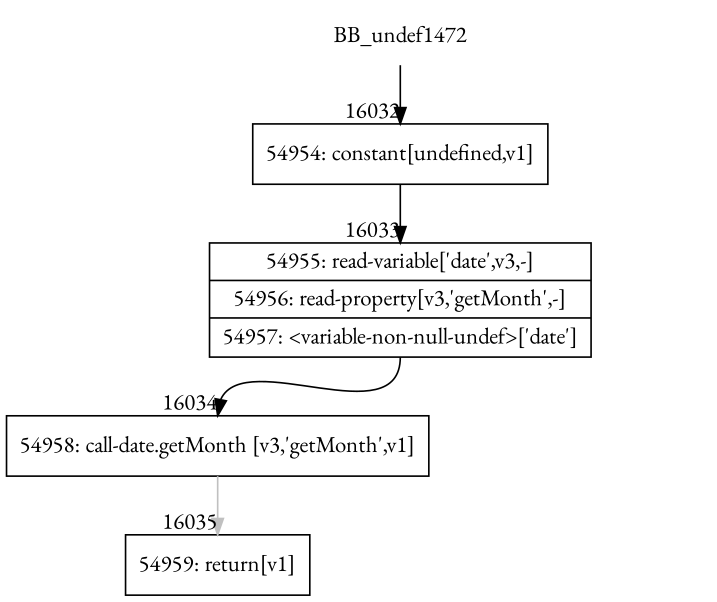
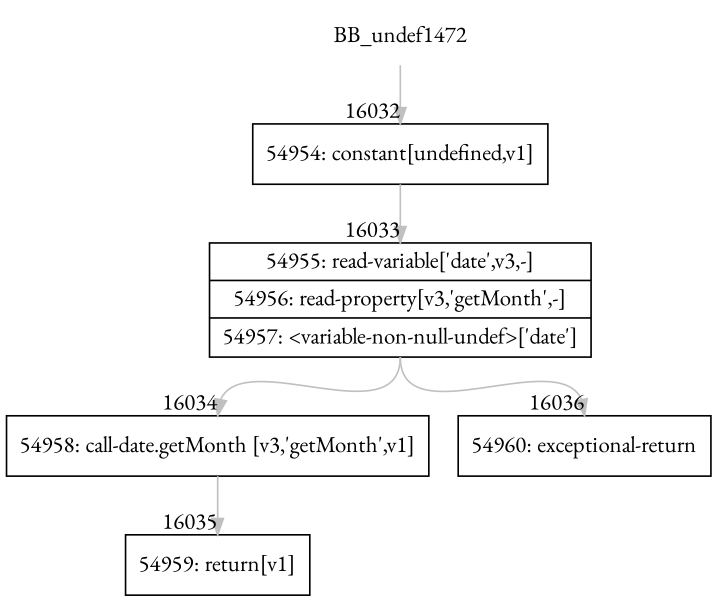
(400, 86) -> (400, 86)
(400, 205) -> (400, 205)
(317, 388) -> (317, 388)
none -> (585, 446)
